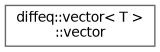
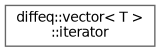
(80, 26) -> (80, 26)
